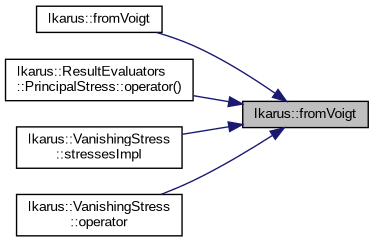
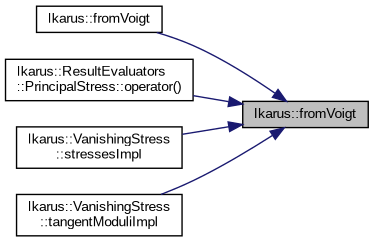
(99, 215) -> (99, 215)
